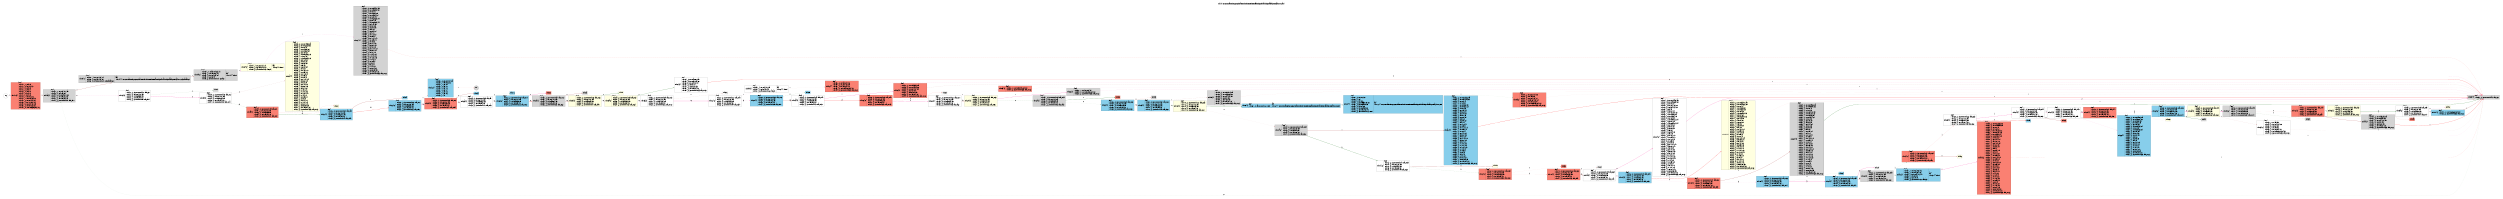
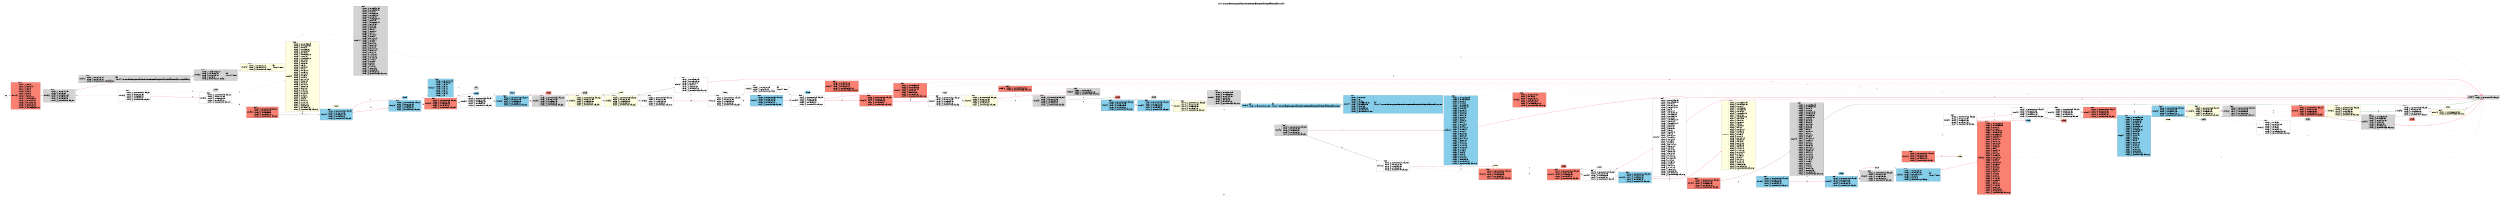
(2448, 113) -> (2448, 113)
